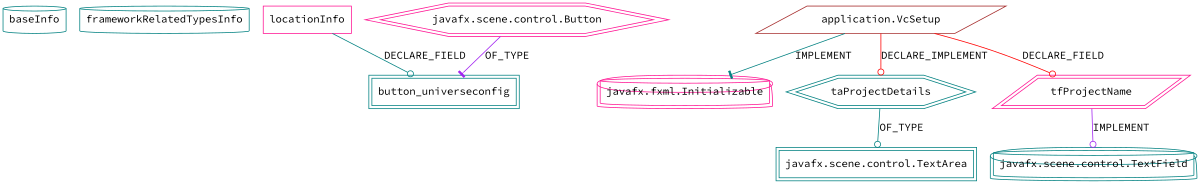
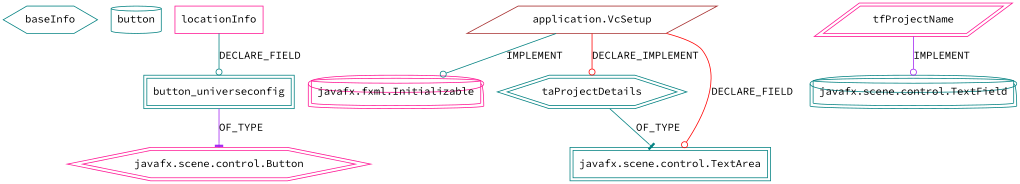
(35, 20) -> (50, 20)
(164, 20) -> (136, 20)
(993, 51) -> (711, 78)
(482, 54) -> (219, 126)
(789, 54) -> (501, 53)
(879, 125) -> (630, 127)
